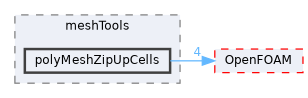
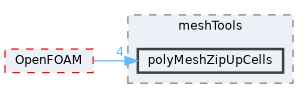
(188, 61) -> (109, 61)
